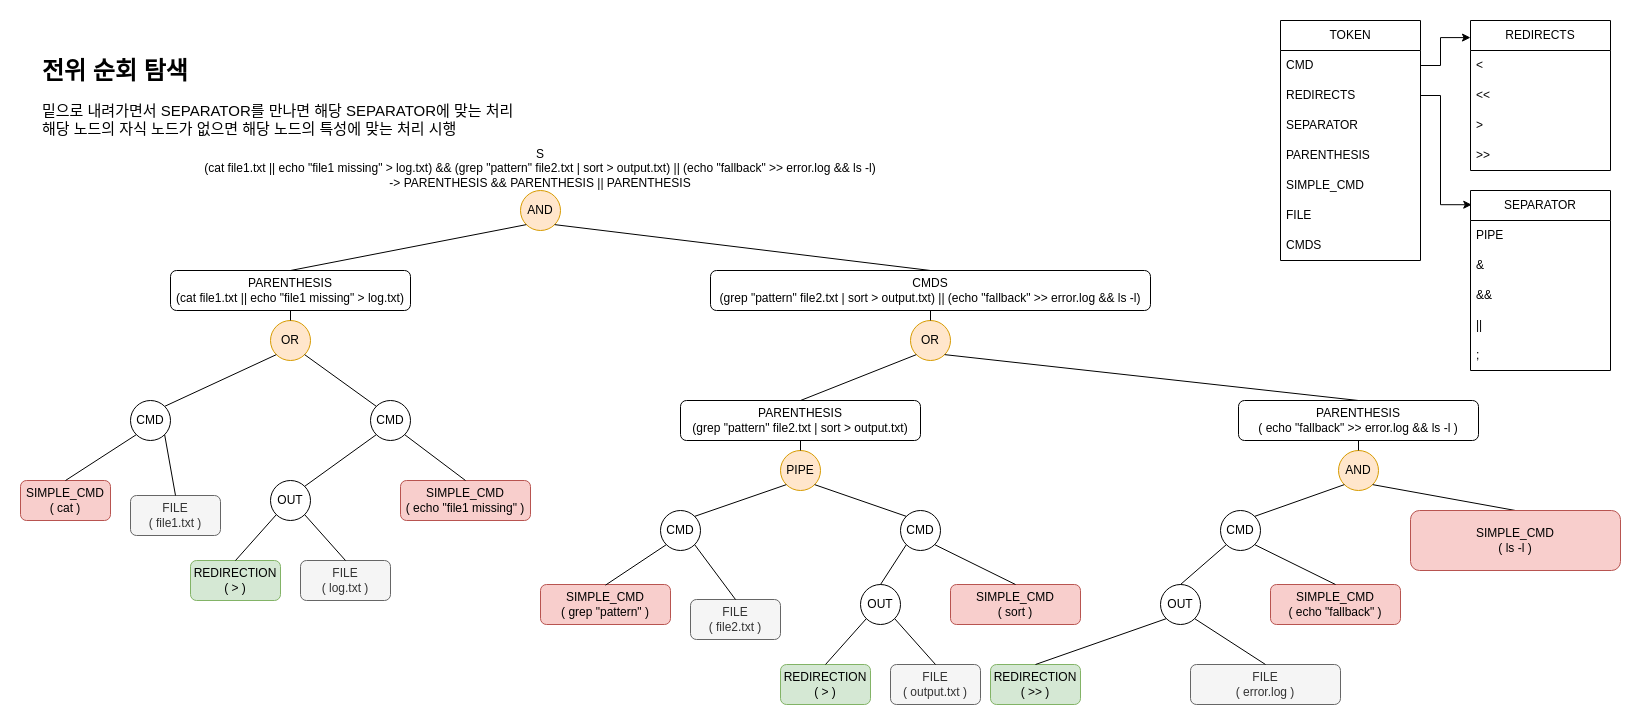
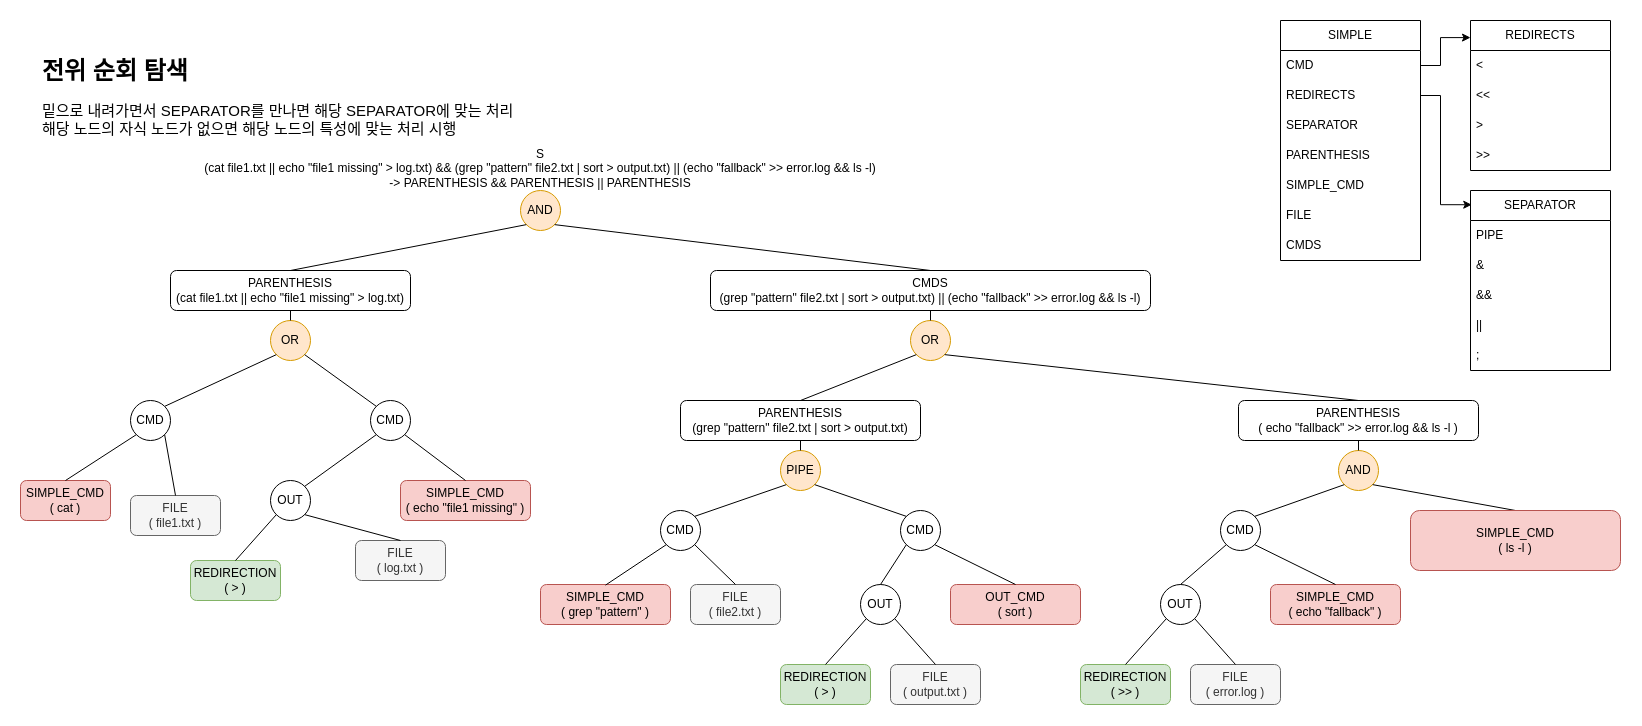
(1351, 36) -> (1351, 36)
(346, 581) -> (401, 561)
(1016, 605) -> (1016, 605)
(736, 620) -> (736, 605)
(1036, 685) -> (1126, 685)
(1266, 685) -> (1236, 685)
